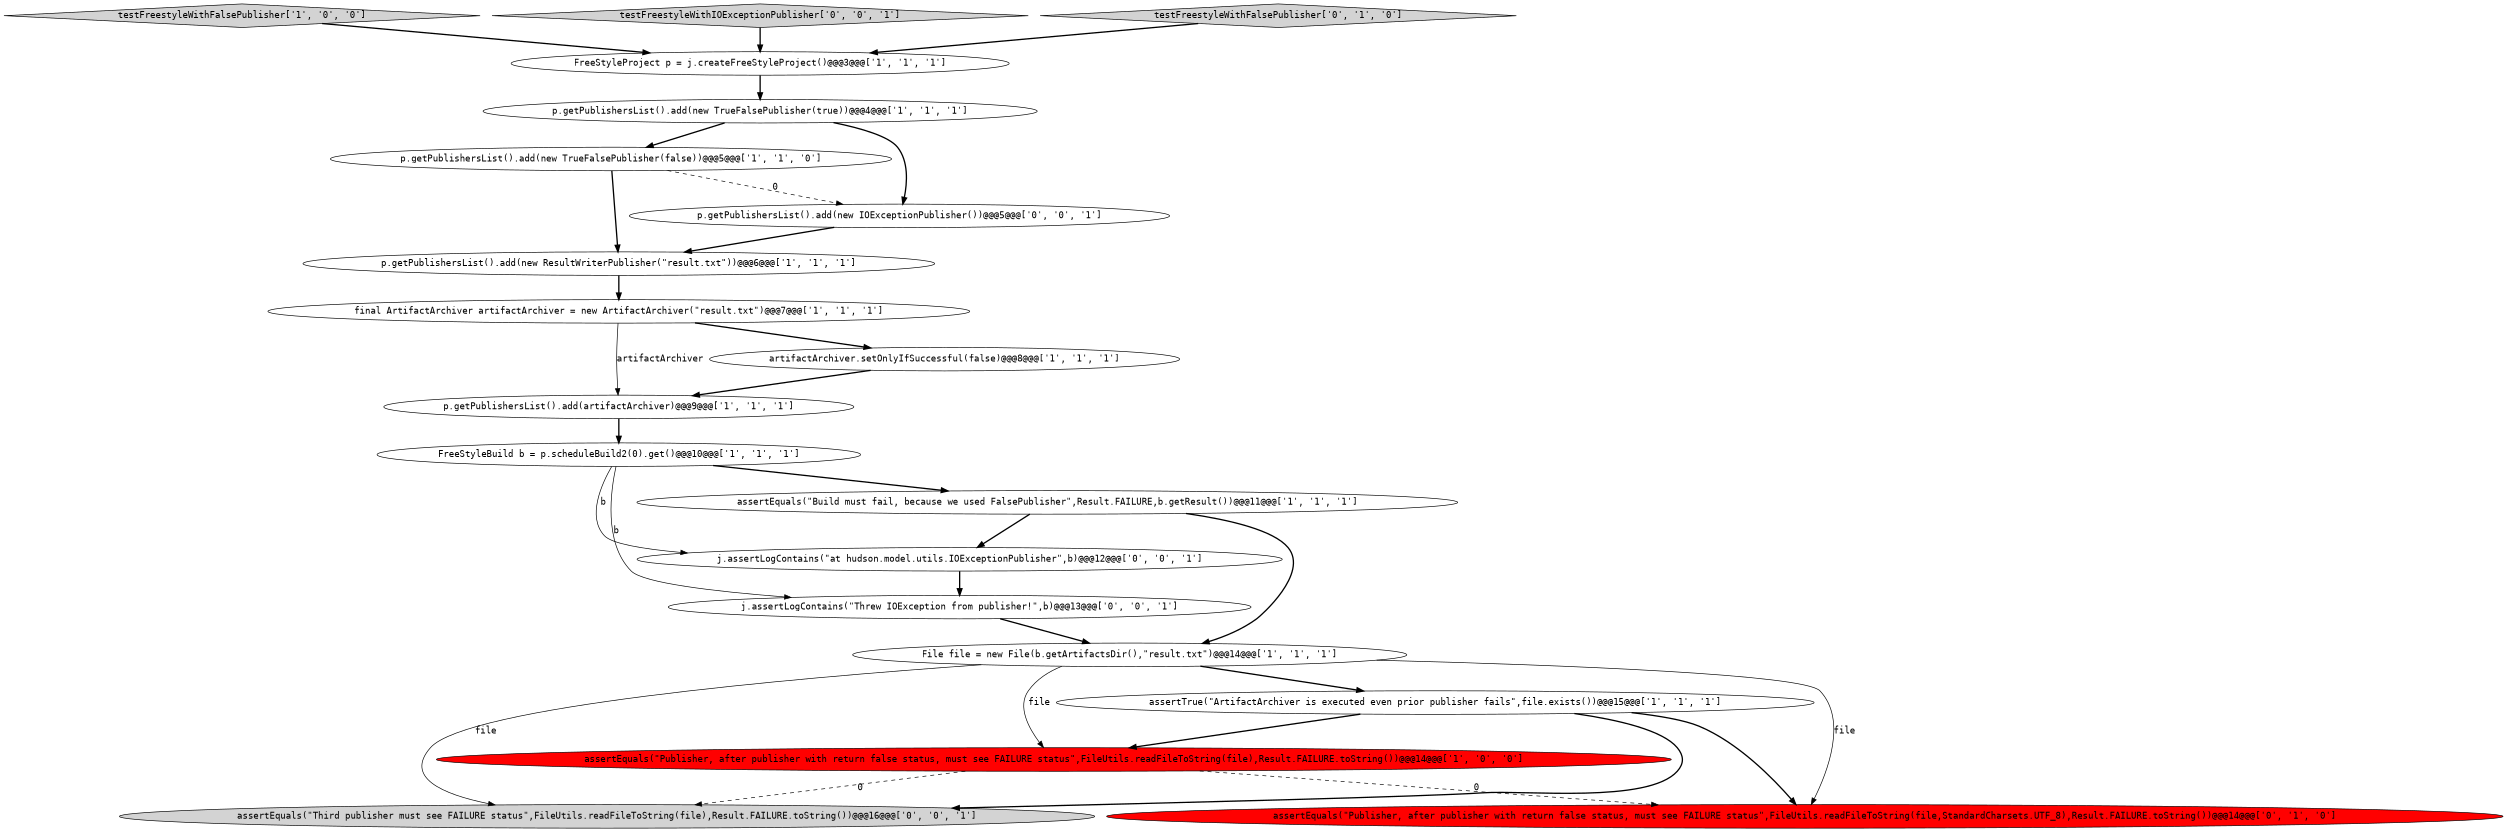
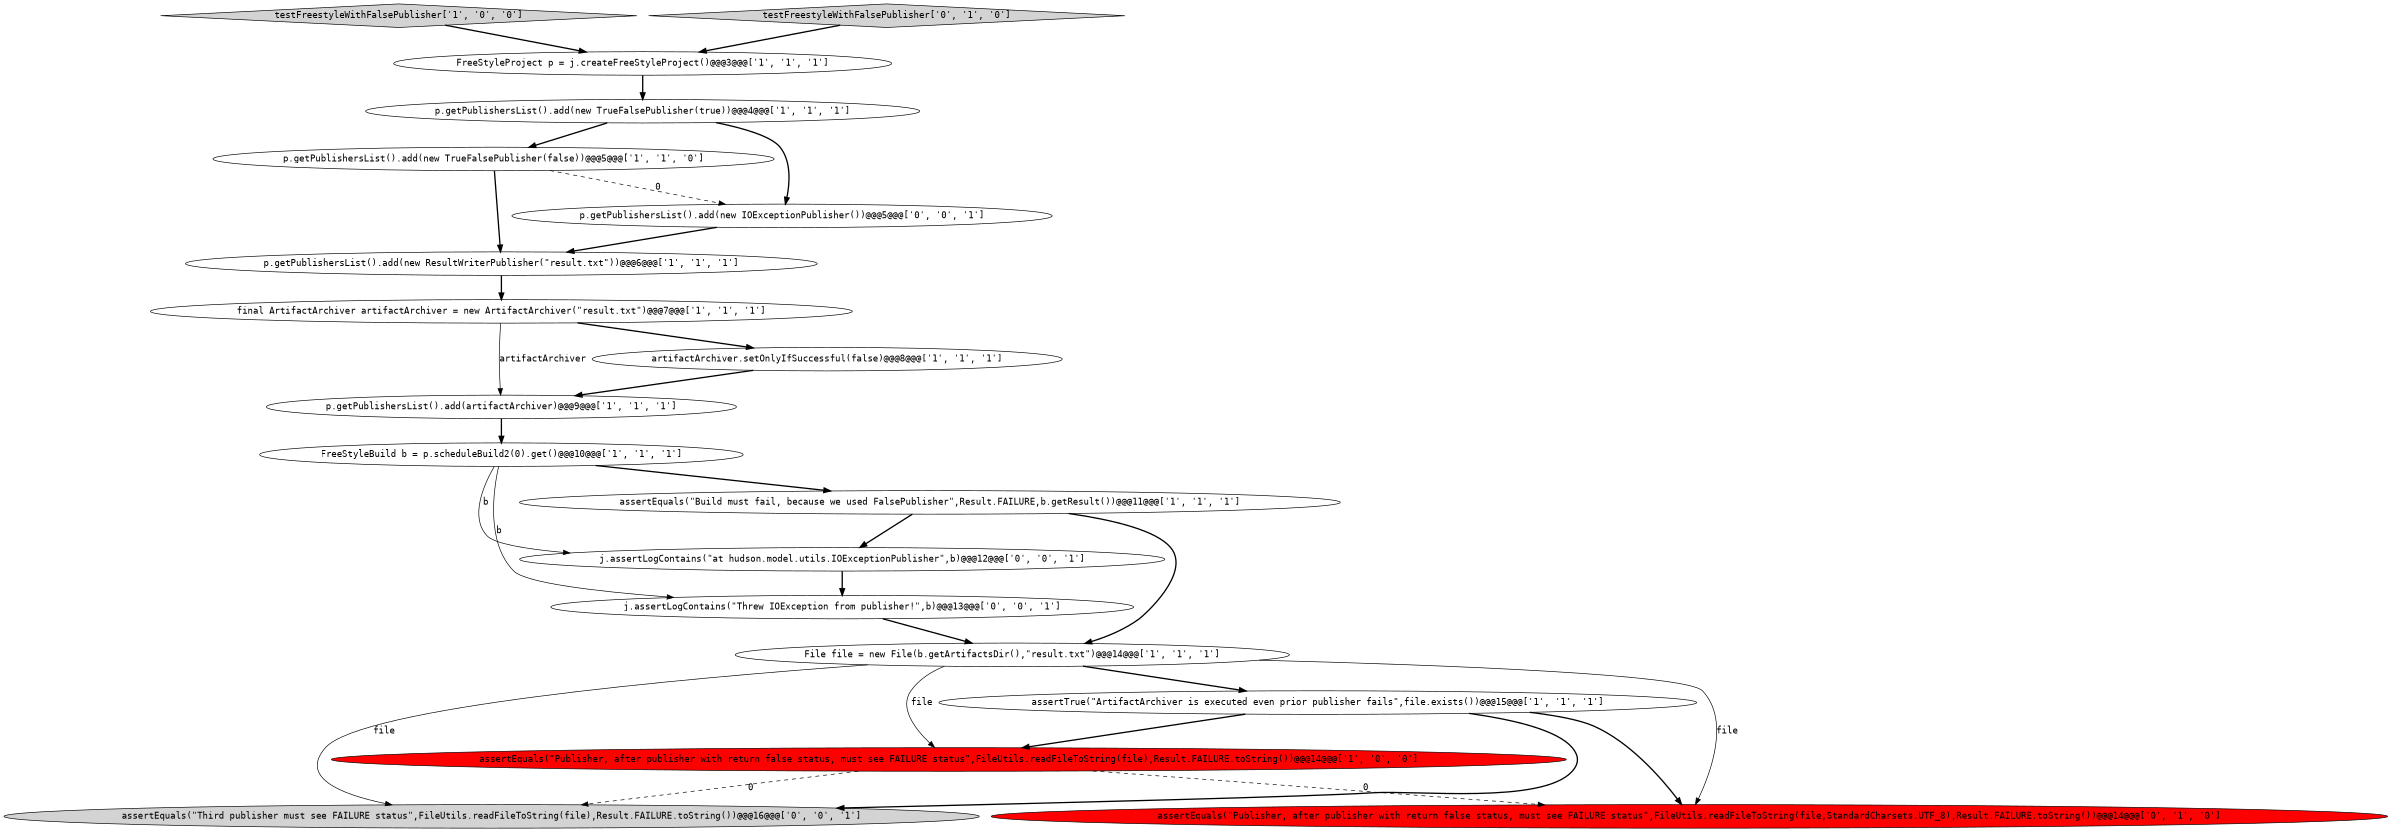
(760, 16) -> none
